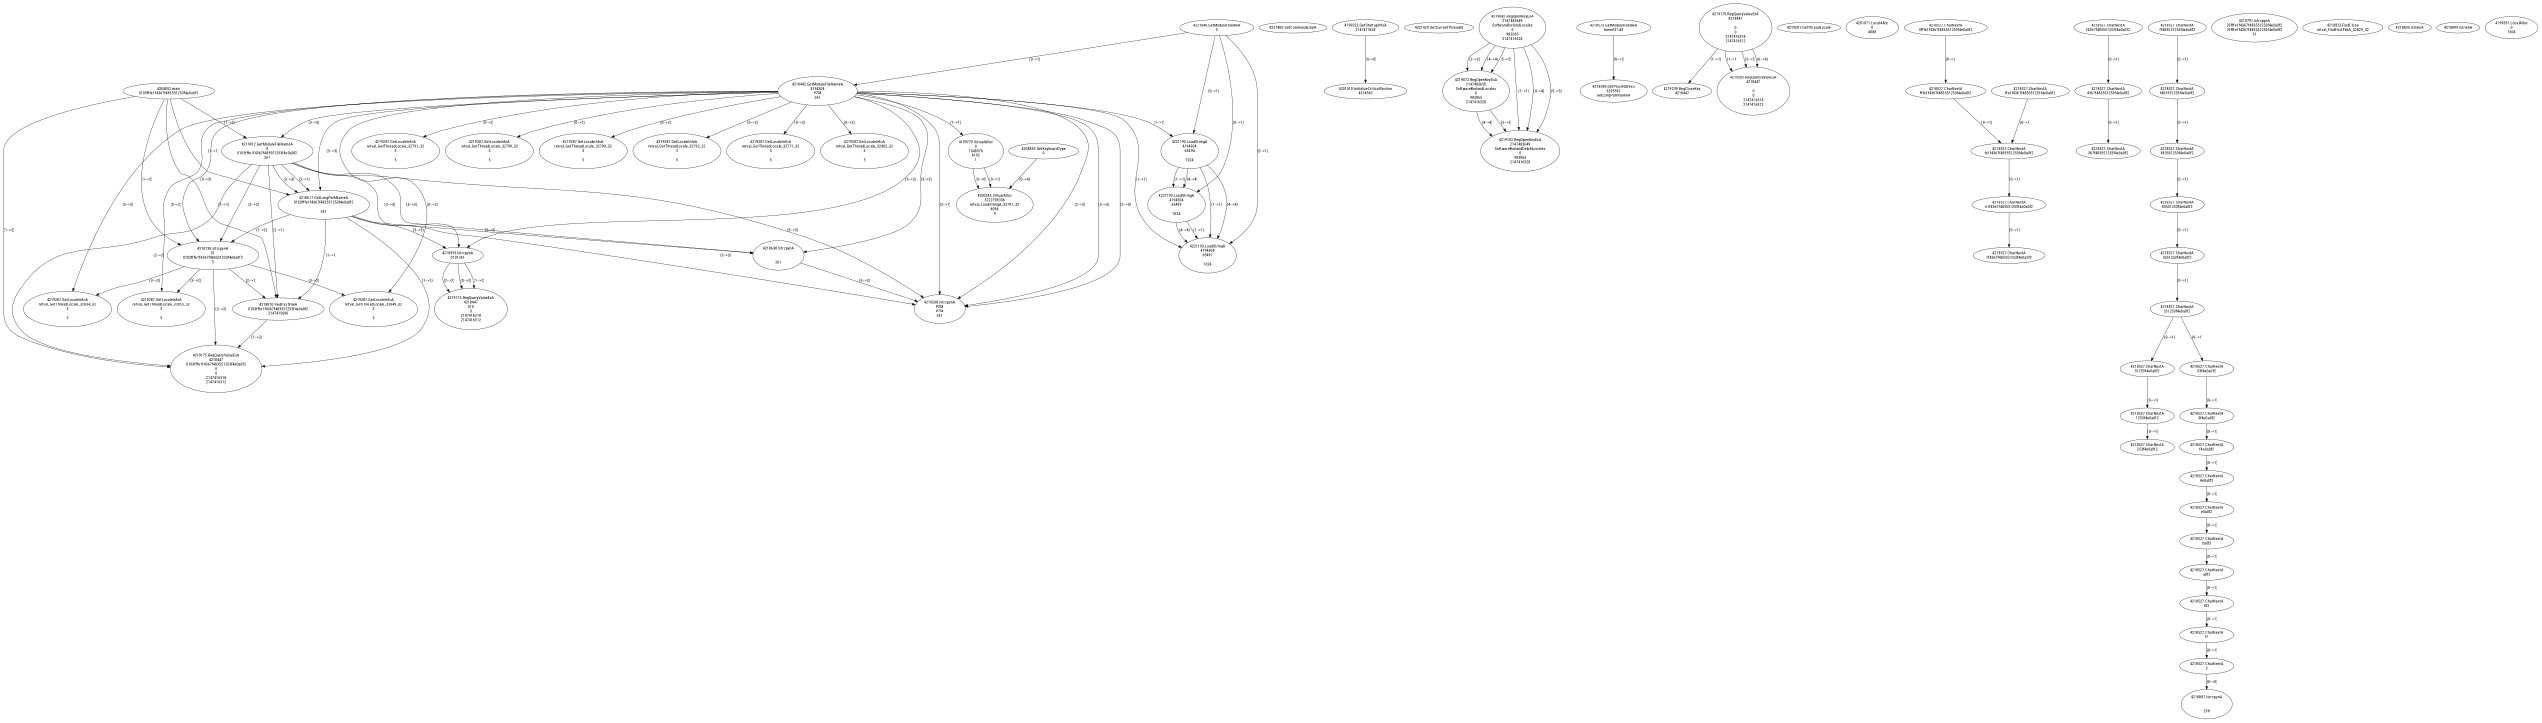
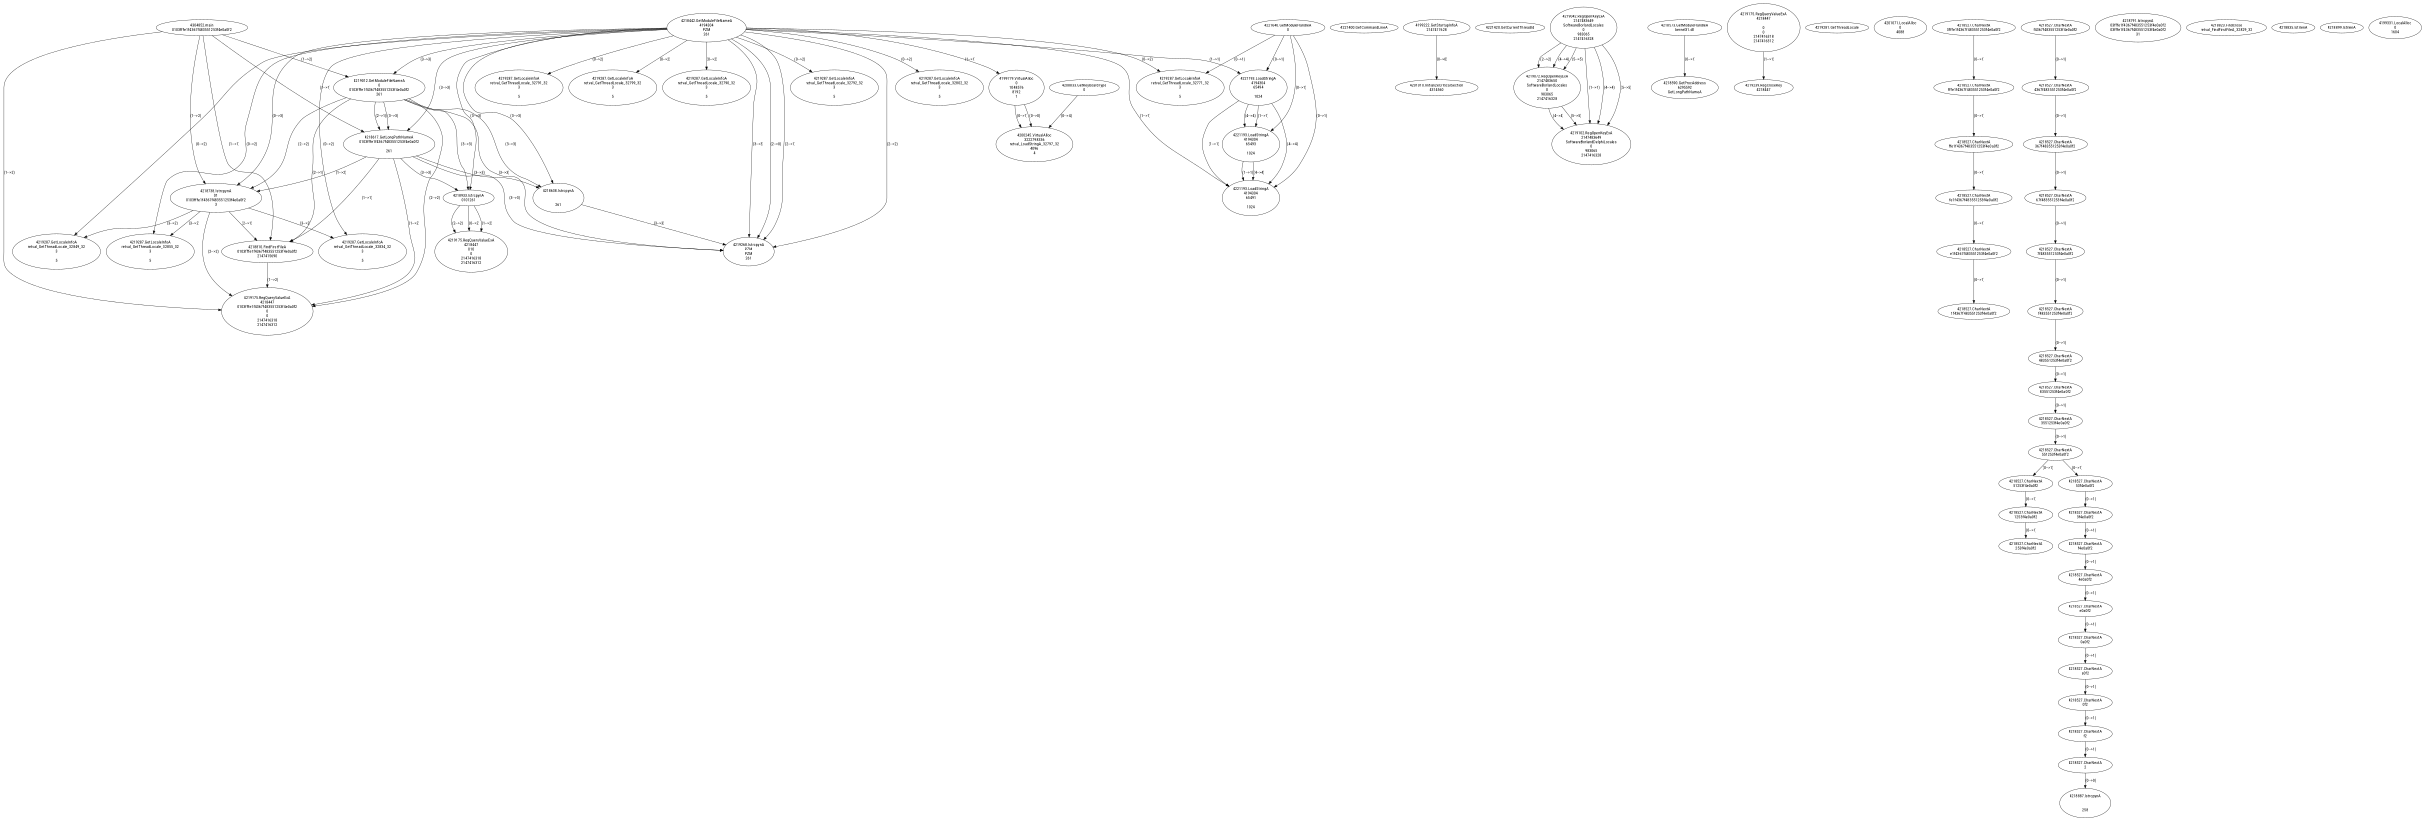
(1022, 59) -> (1242, 53)
(1753, 91) -> none
(1976, 120) -> (1974, 114)
none -> (2055, 198)
